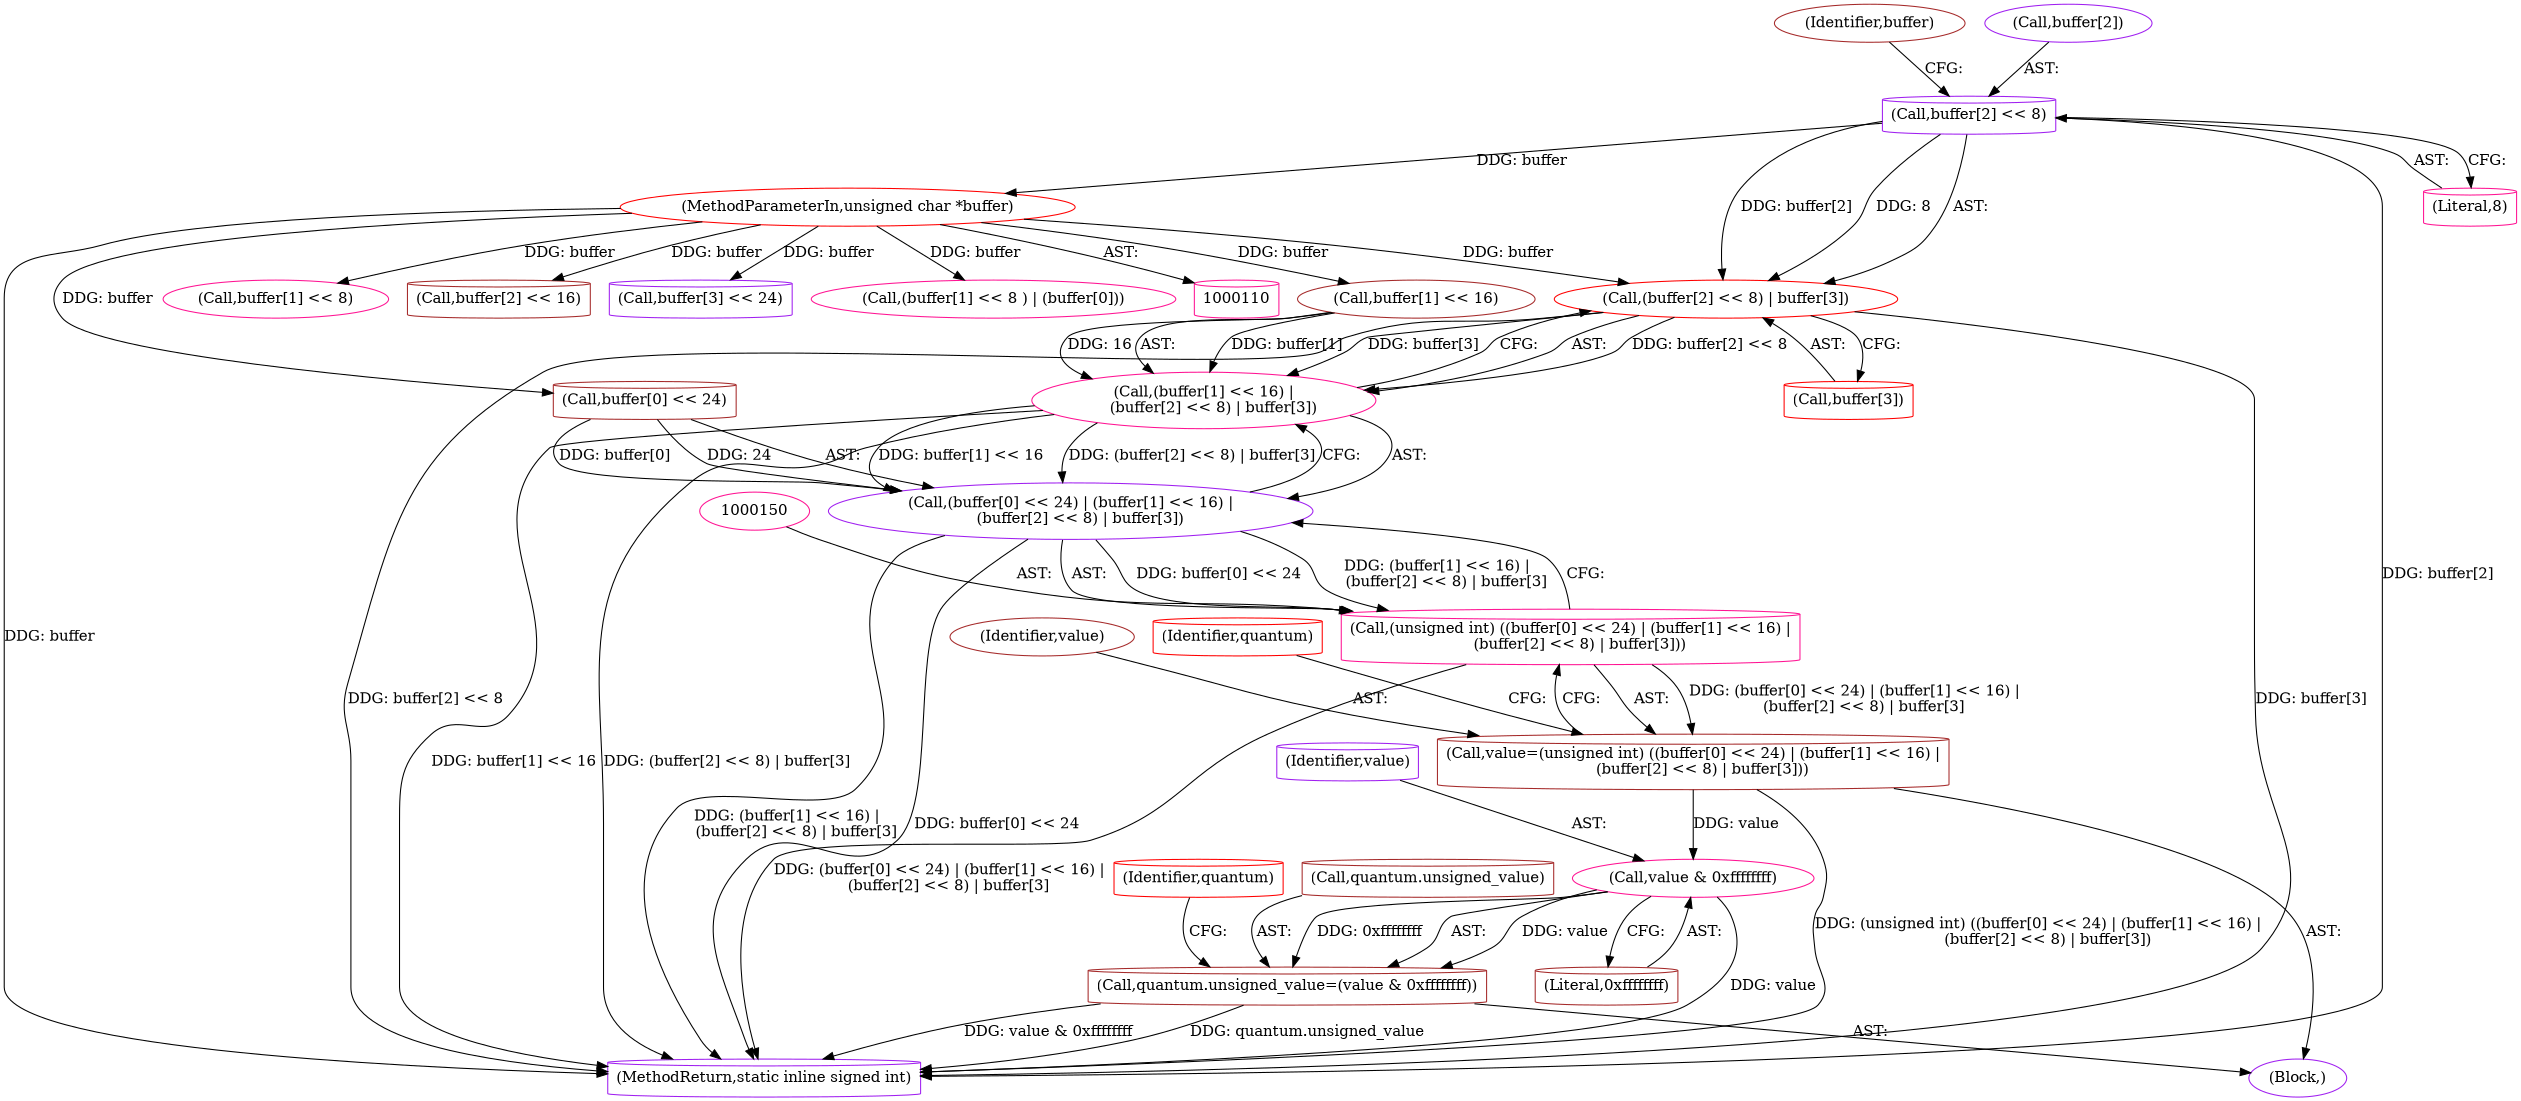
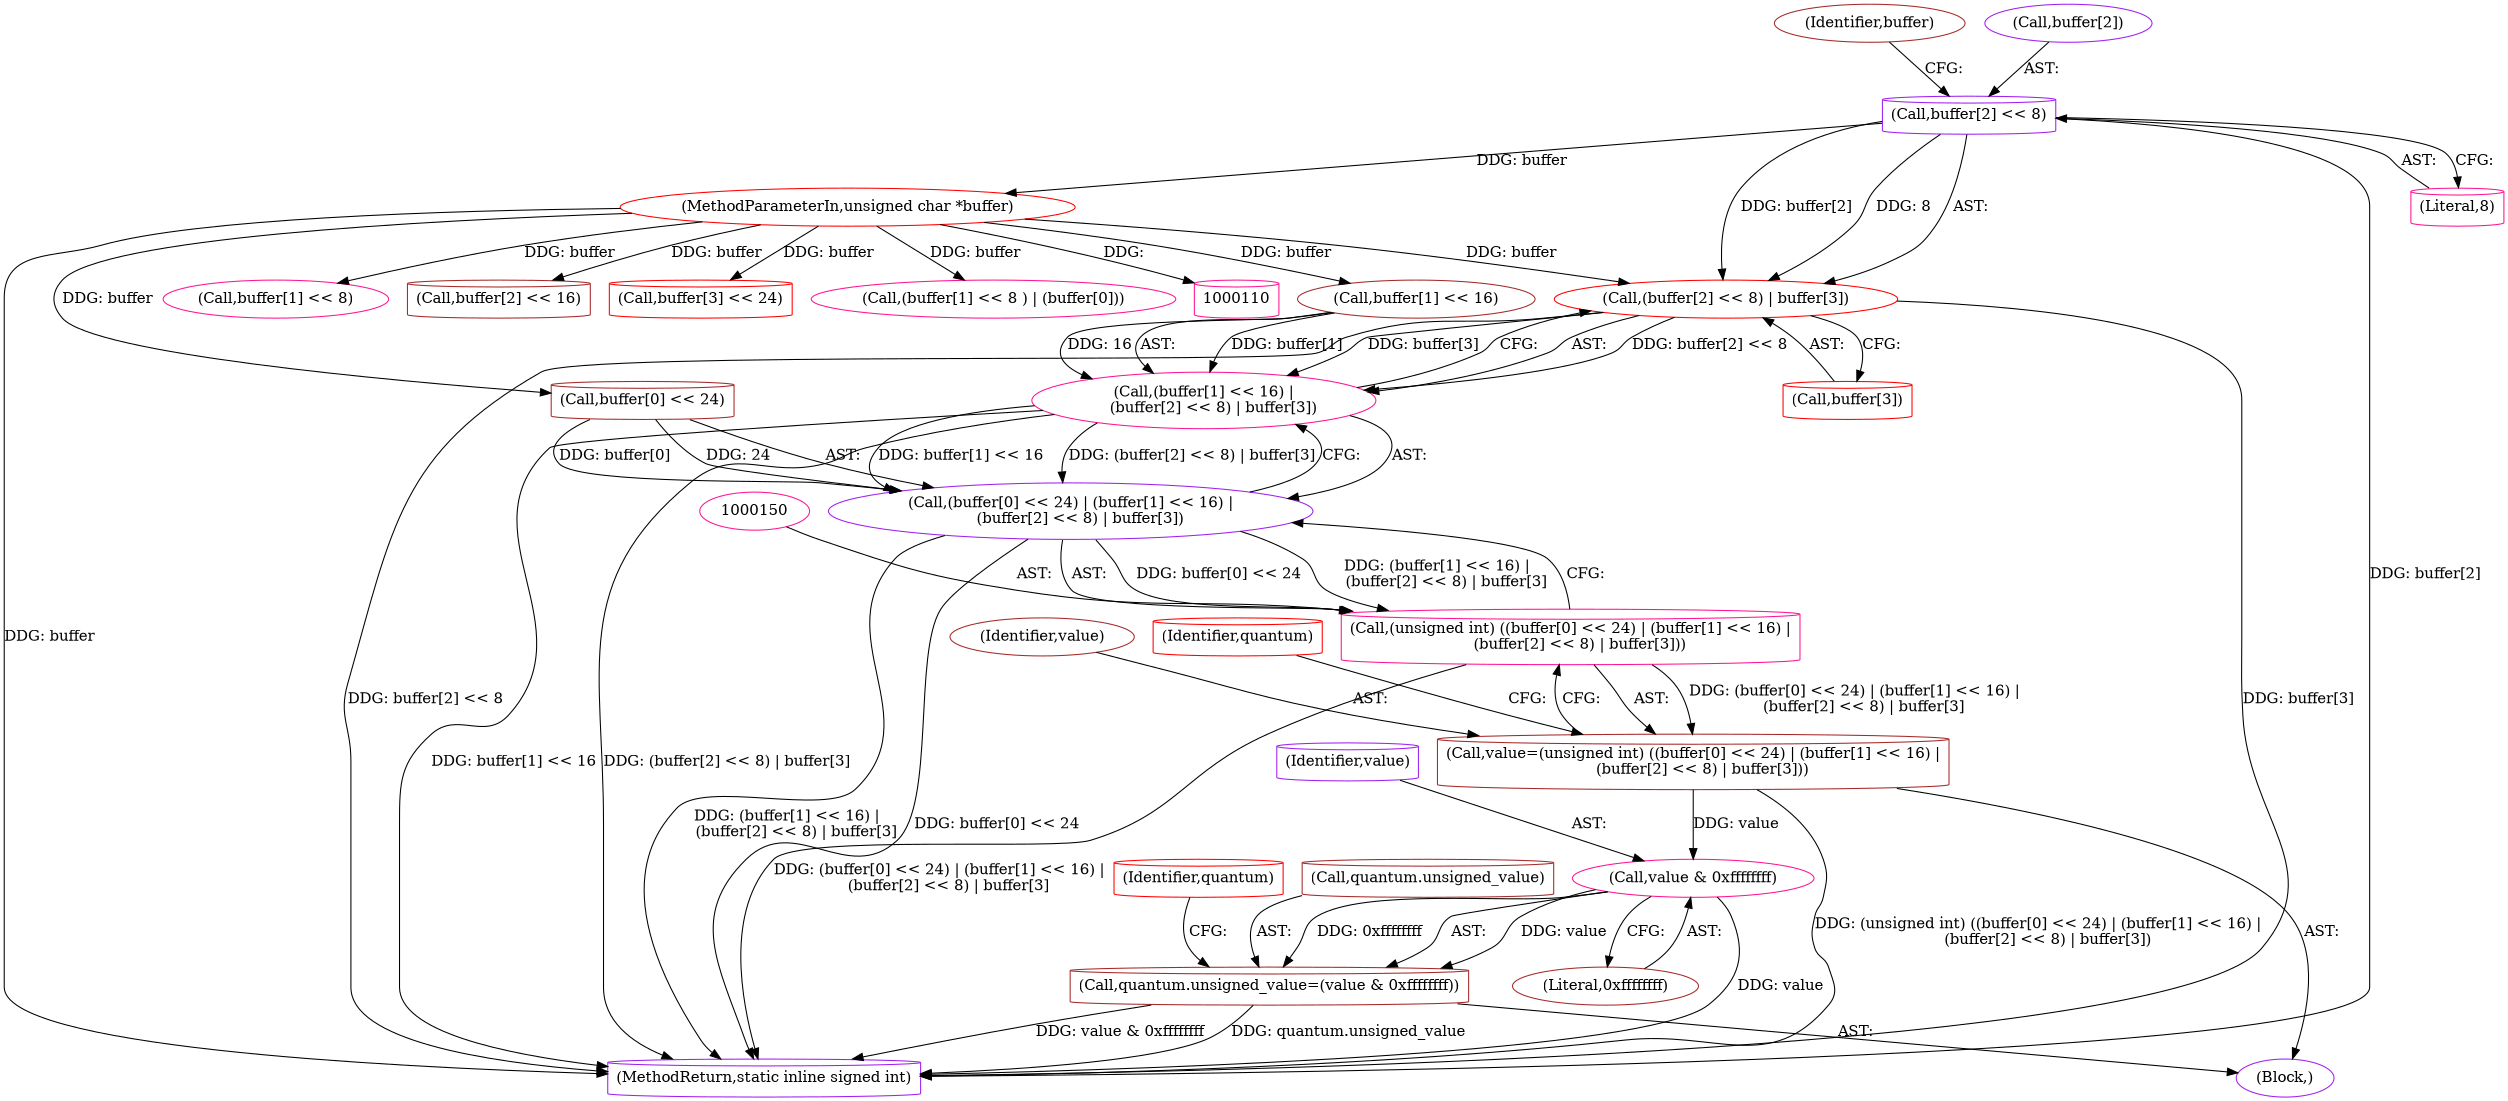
(1124, 253) -> (1126, 253)
(701, 299) -> (701, 299)
(1607, 986) -> (1605, 986)
